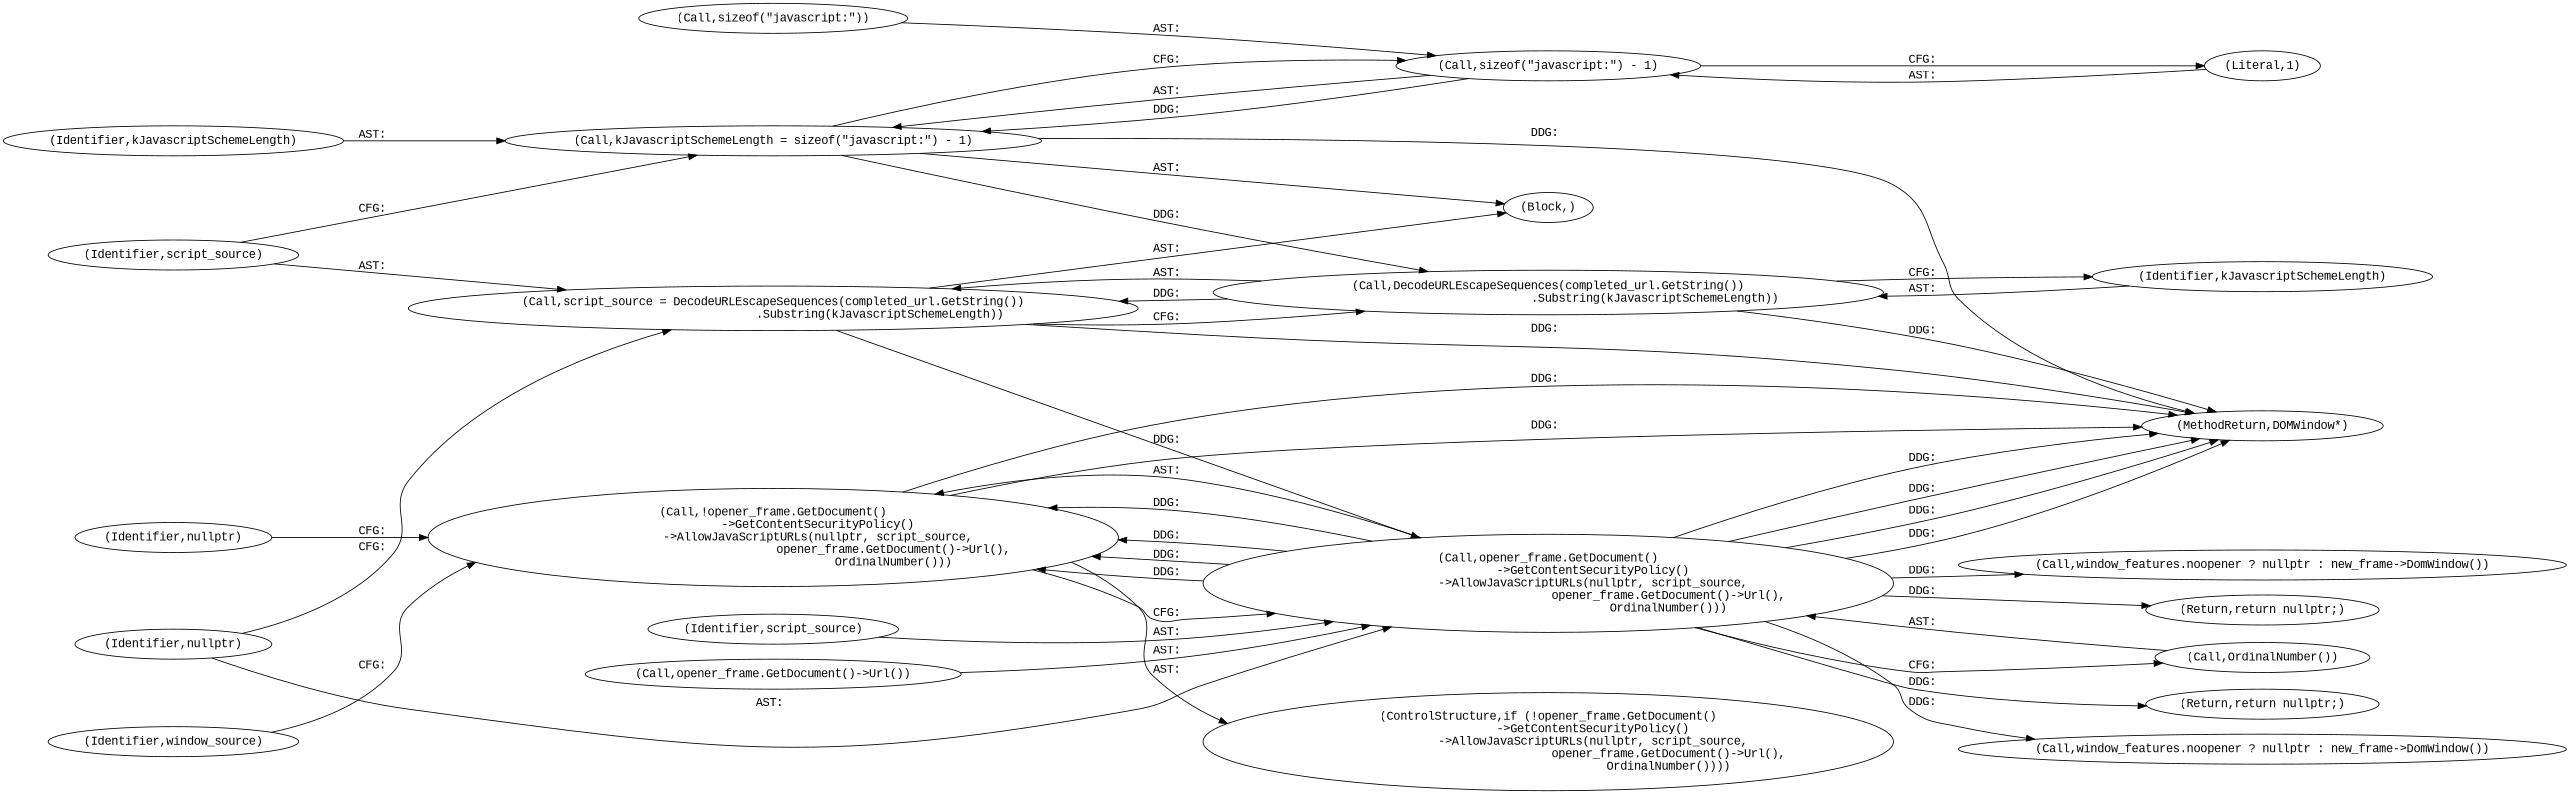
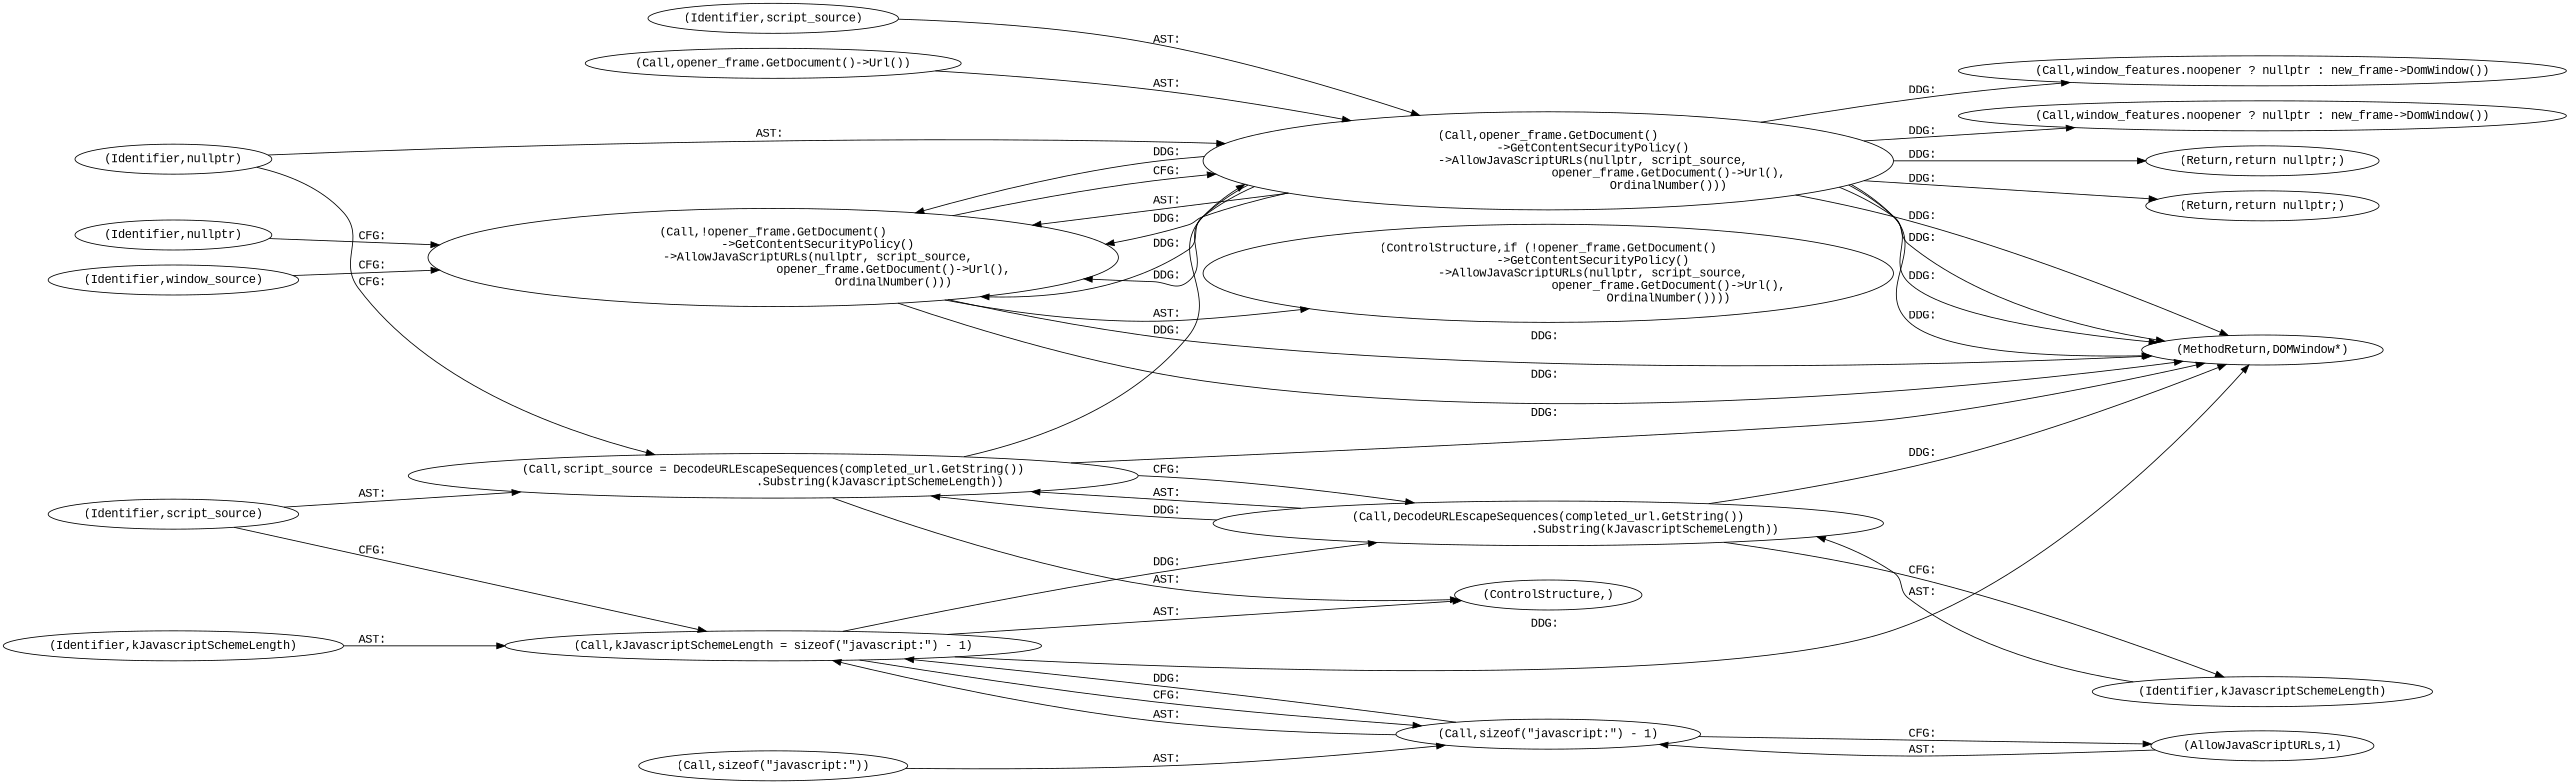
(2262, 66) -> (2262, 746)
(1548, 208) -> (1548, 595)
(2262, 658) -> none
